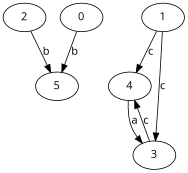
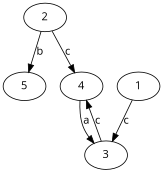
(82, 17) -> none
(148, 48) -> (61, 48)
